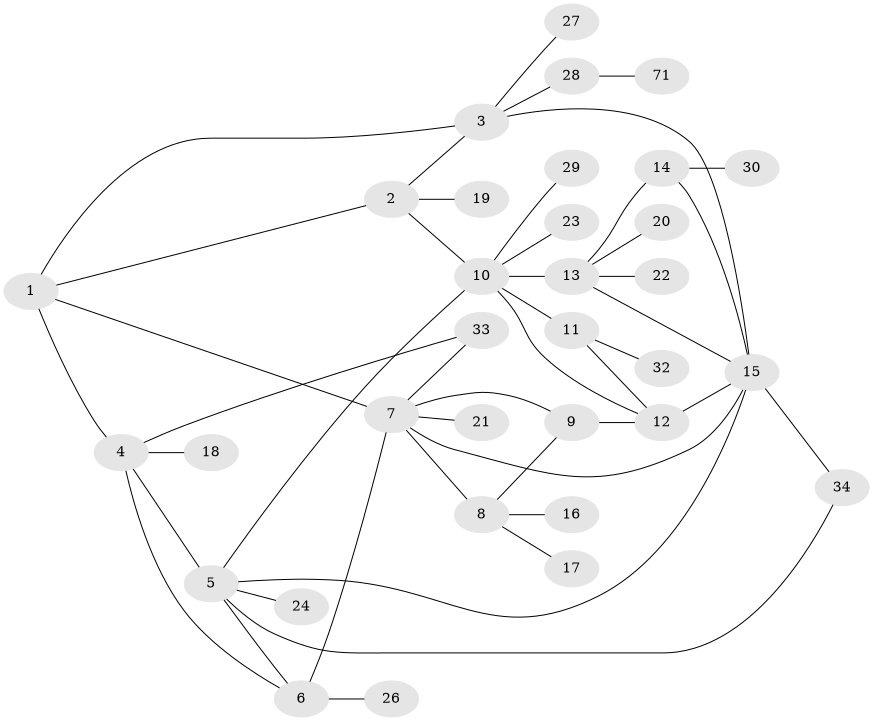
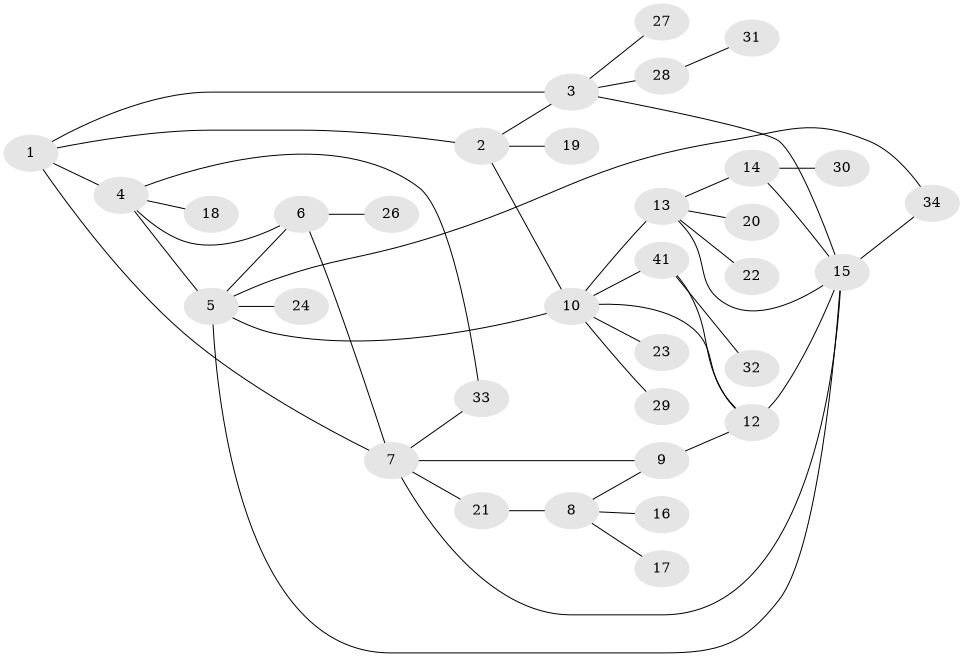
(662, 76) -> (752, 38)
(572, 330) -> (662, 260)
(437, 465) -> (527, 511)
